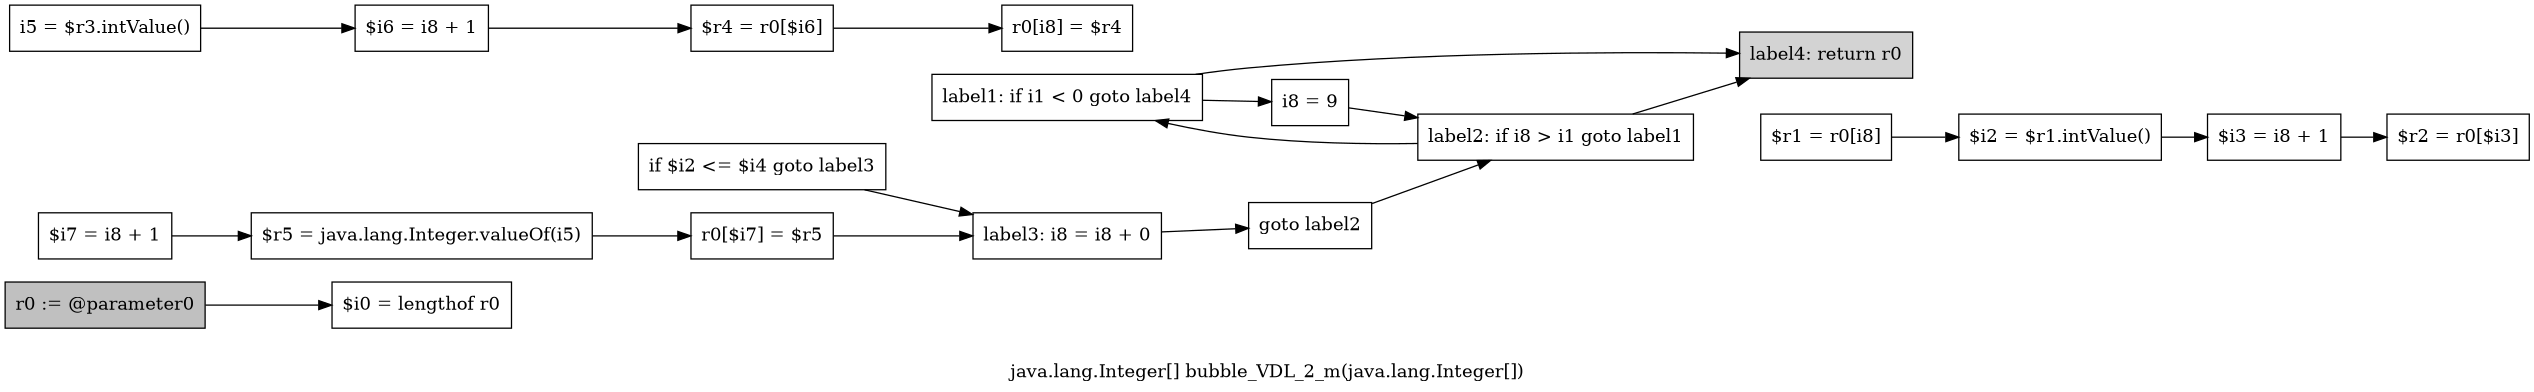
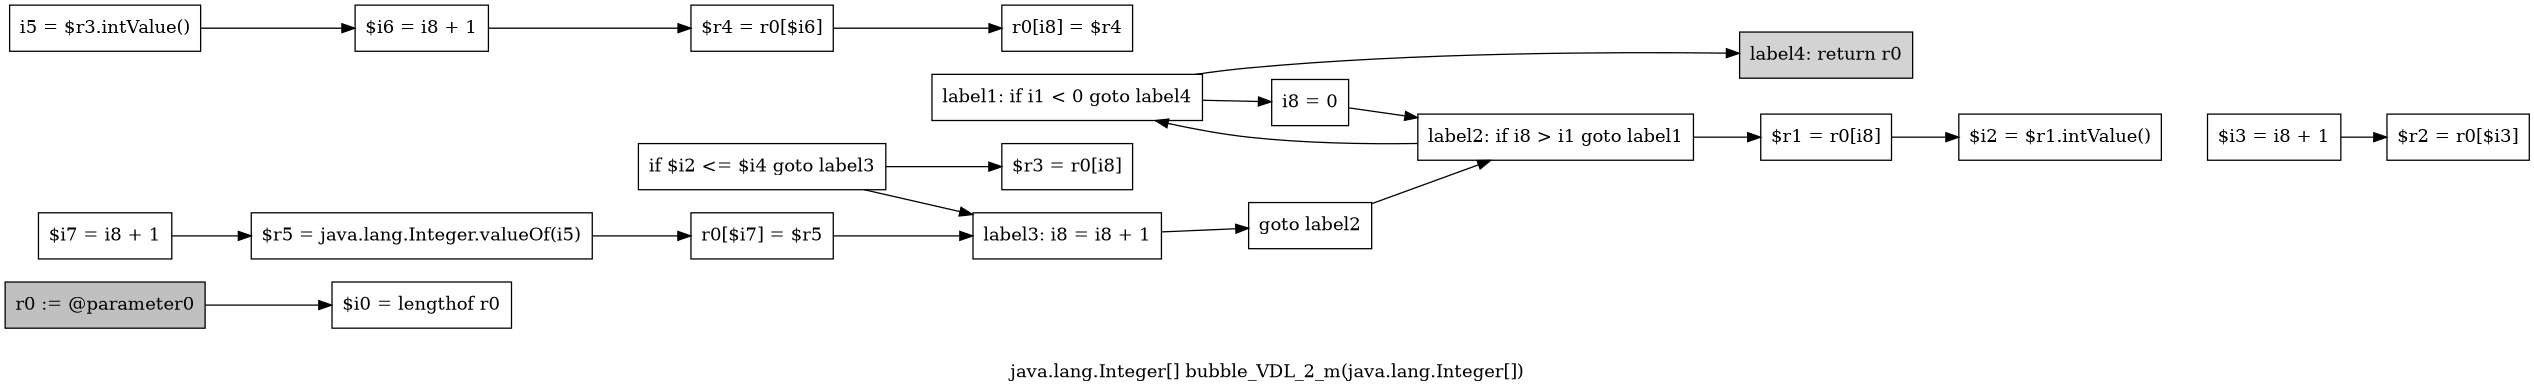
(1685, 98) -> (1720, 137)
(1310, 103) -> (1310, 103)
(2178, 137) -> none
none -> (1067, 167)
(1067, 236) -> (1067, 236)
